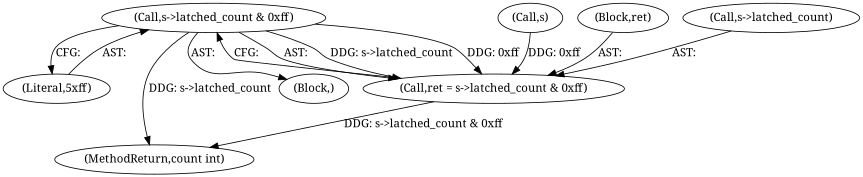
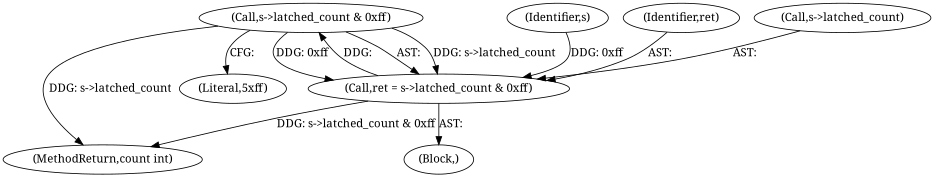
(530, 18) -> (558, 18)
(623, 18) -> (681, 18)
(101, 48) -> none
(248, 53) -> (359, 53)
(218, 74) -> (439, 120)
